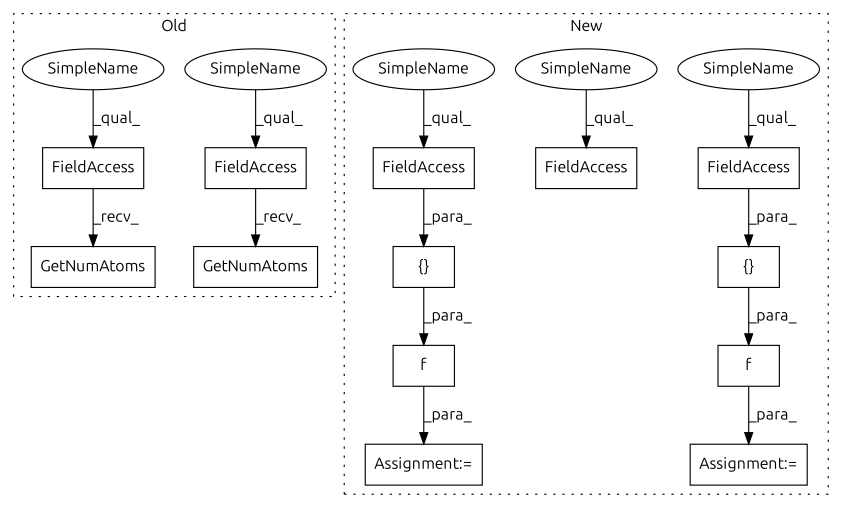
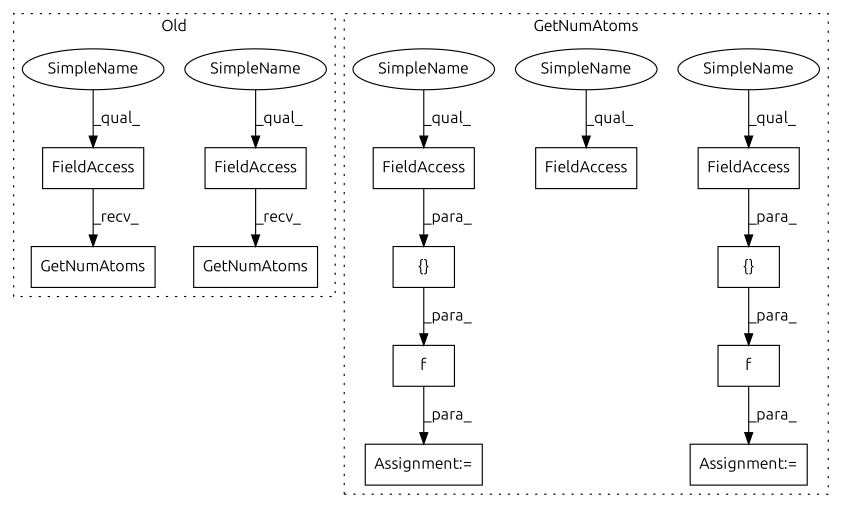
(586, 27) -> (586, 27)
